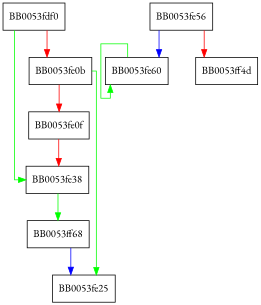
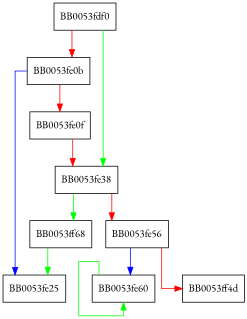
(96, 167) -> (15, 163)
none -> (112, 203)
(71, 258) -> (48, 258)
